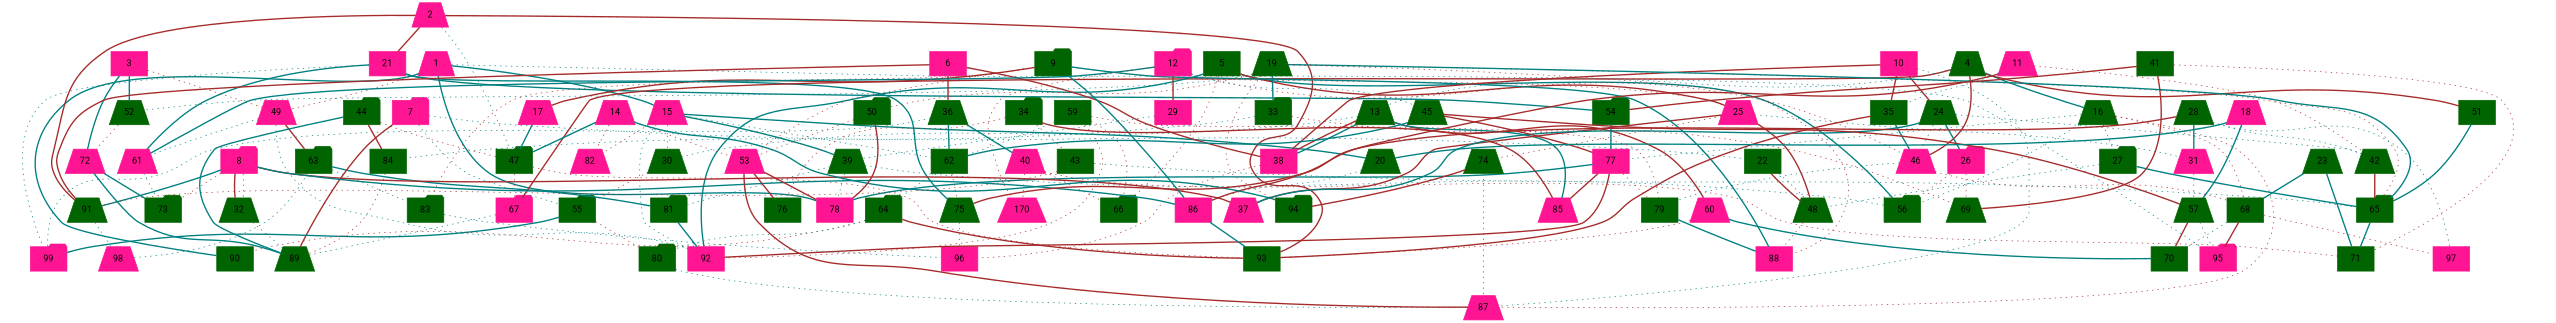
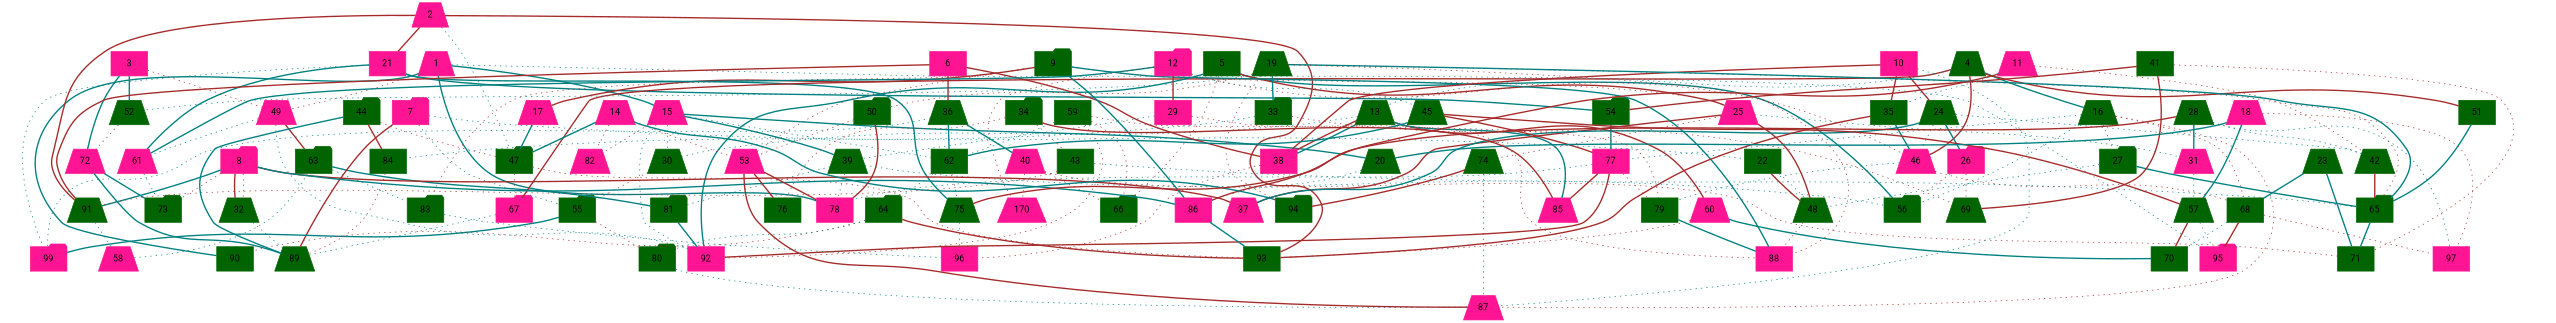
none -> (2415, 128)
(1204, 177) -> (1204, 177)
none -> (1521, 202)
(118, 259) -> (118, 259)
